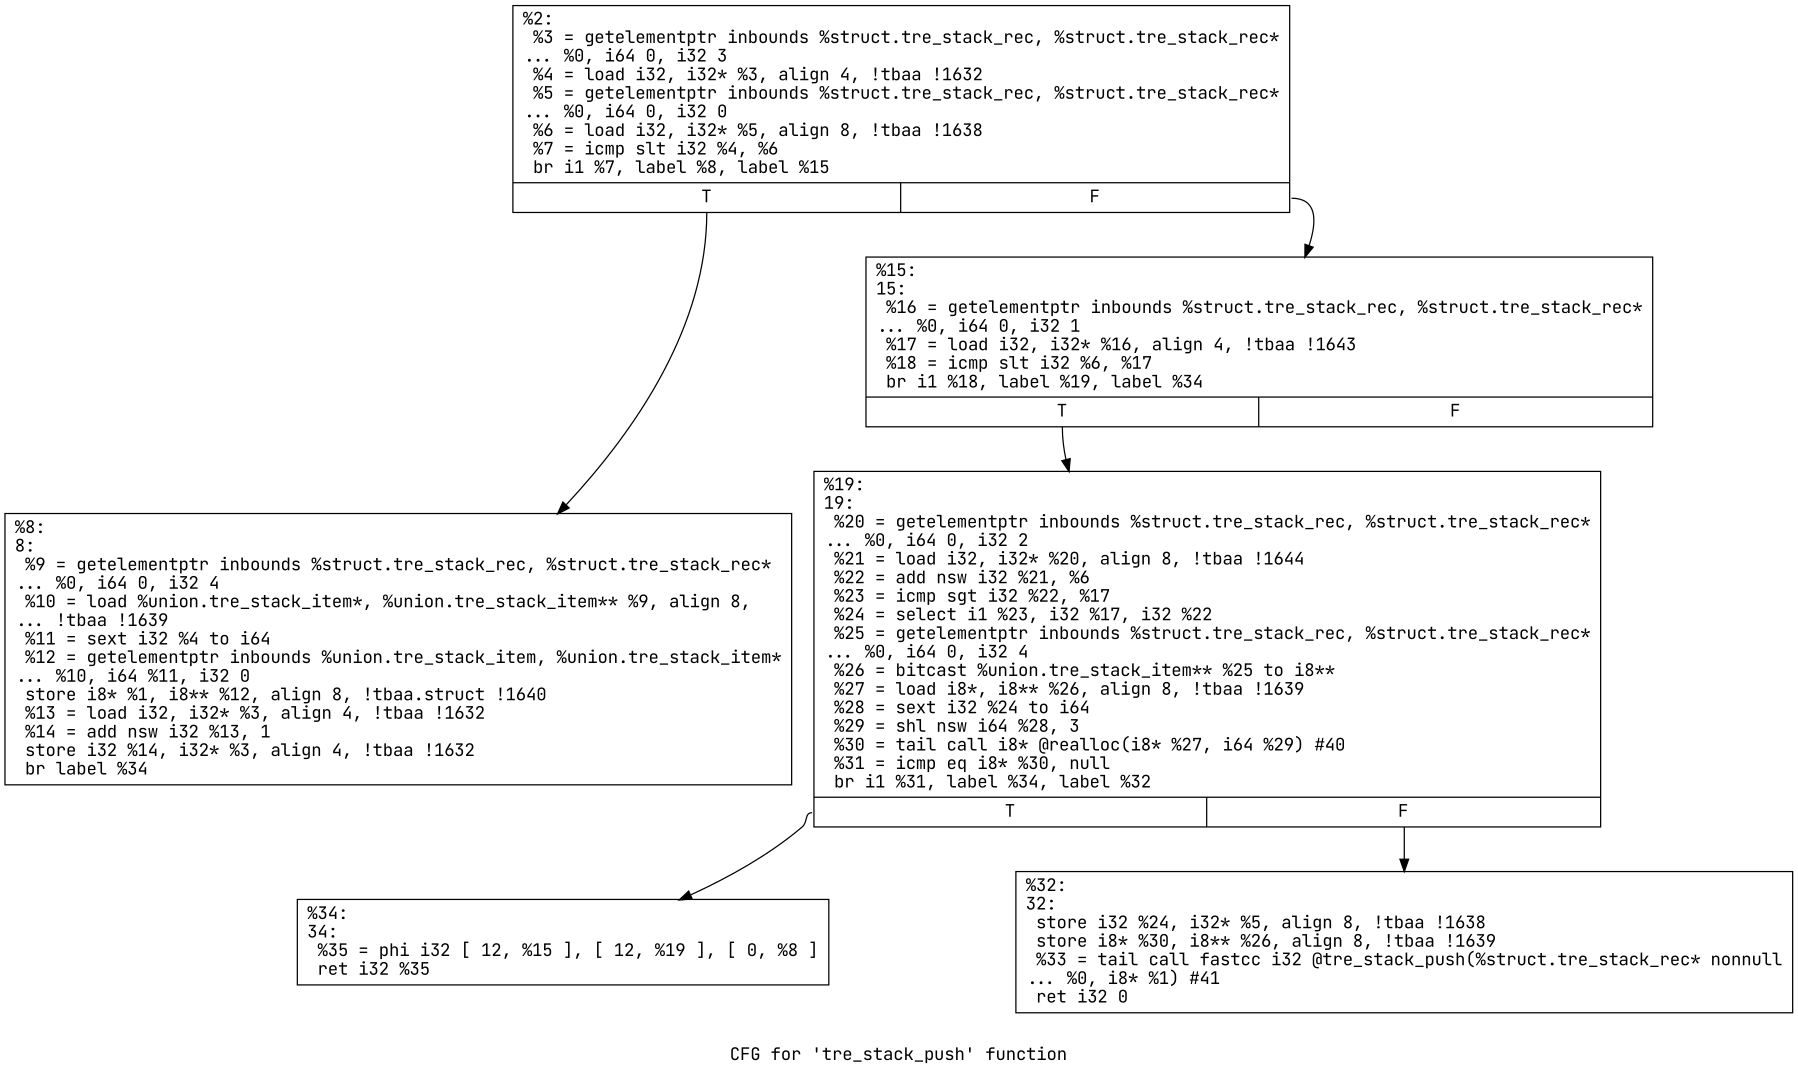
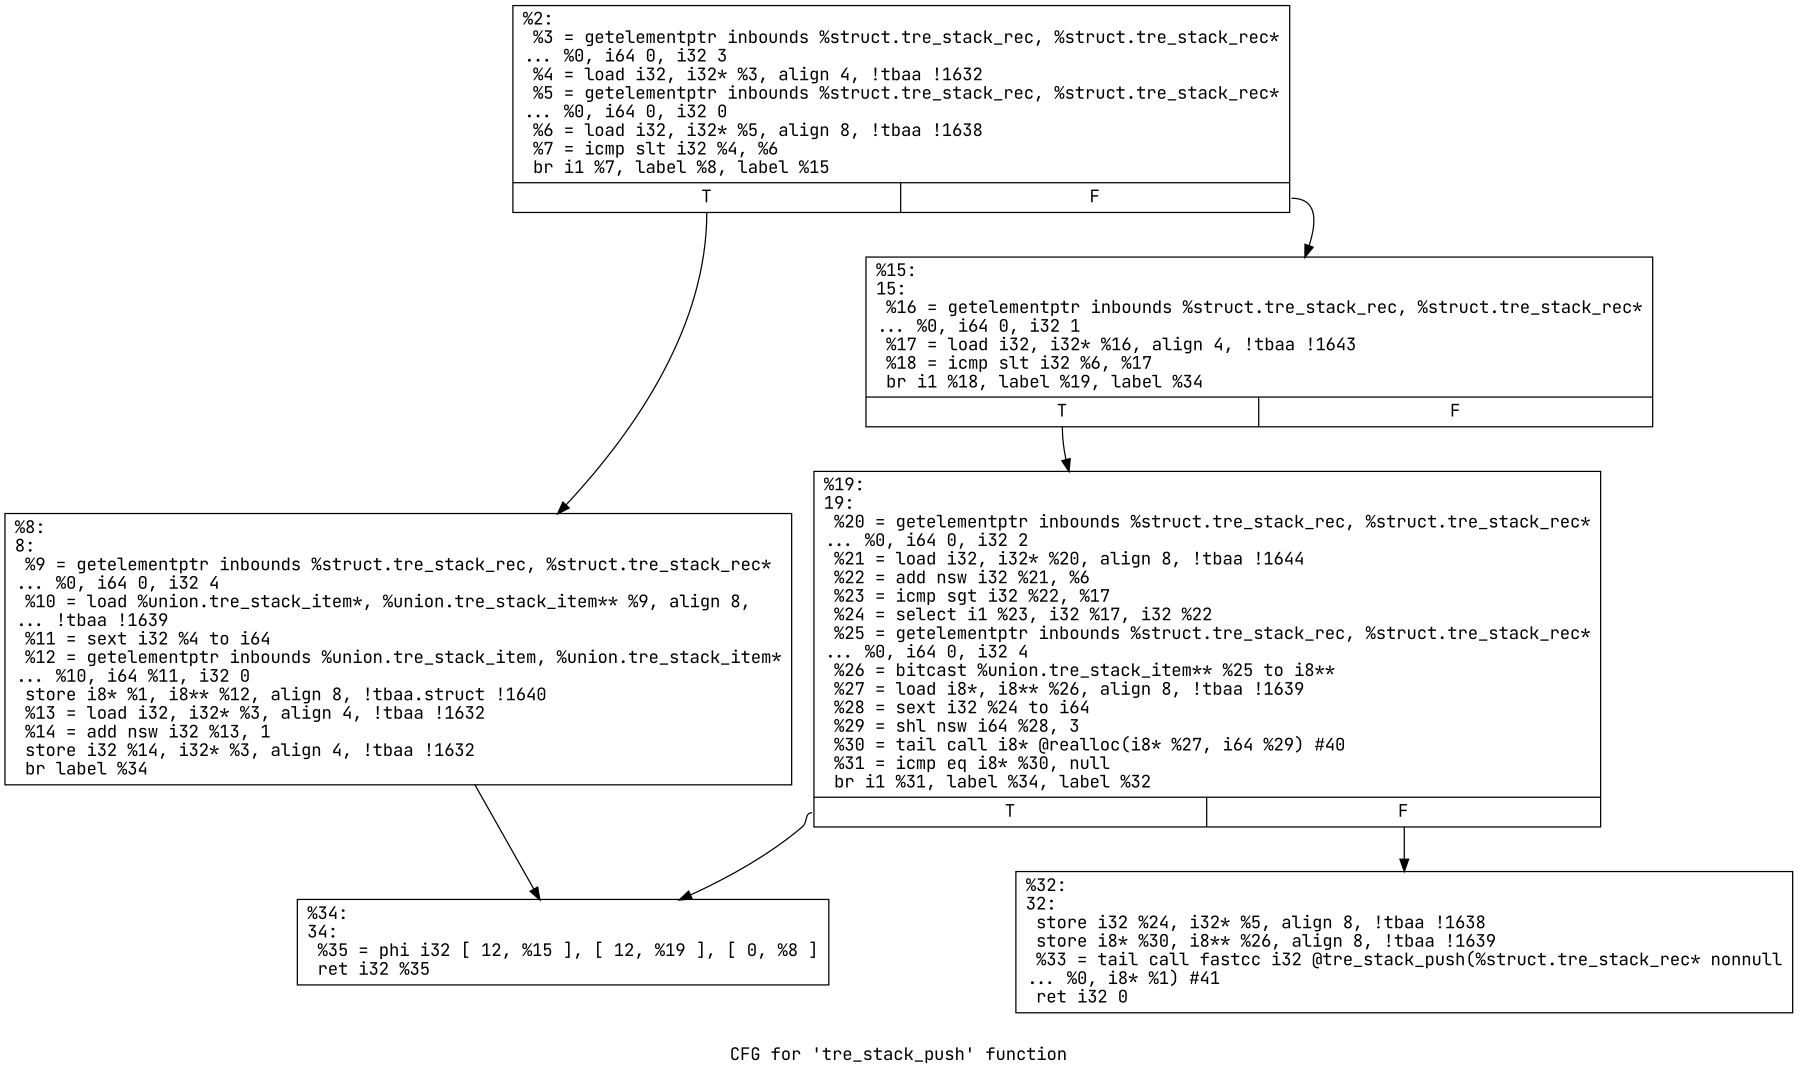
none -> (504, 837)
